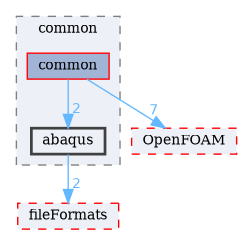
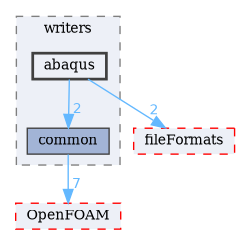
(68, 29) -> (68, 29)
(68, 66) -> (68, 141)
(68, 97) -> (69, 97)
